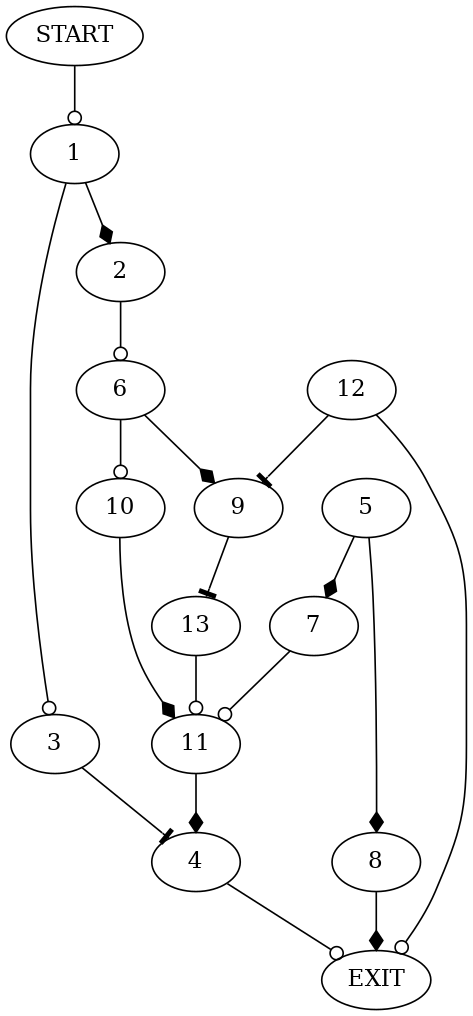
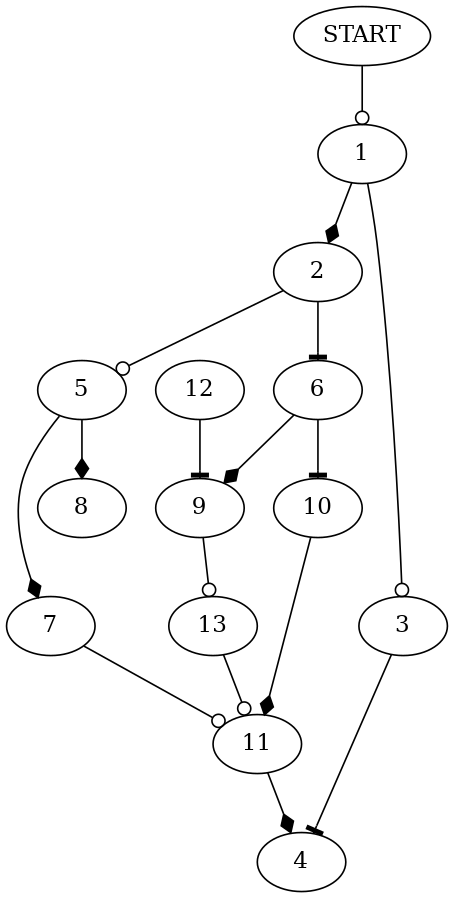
(121, 325) -> (318, 327)
none -> (206, 328)
(121, 443) -> (318, 445)
(219, 563) -> (206, 561)
(376, 980) -> none
